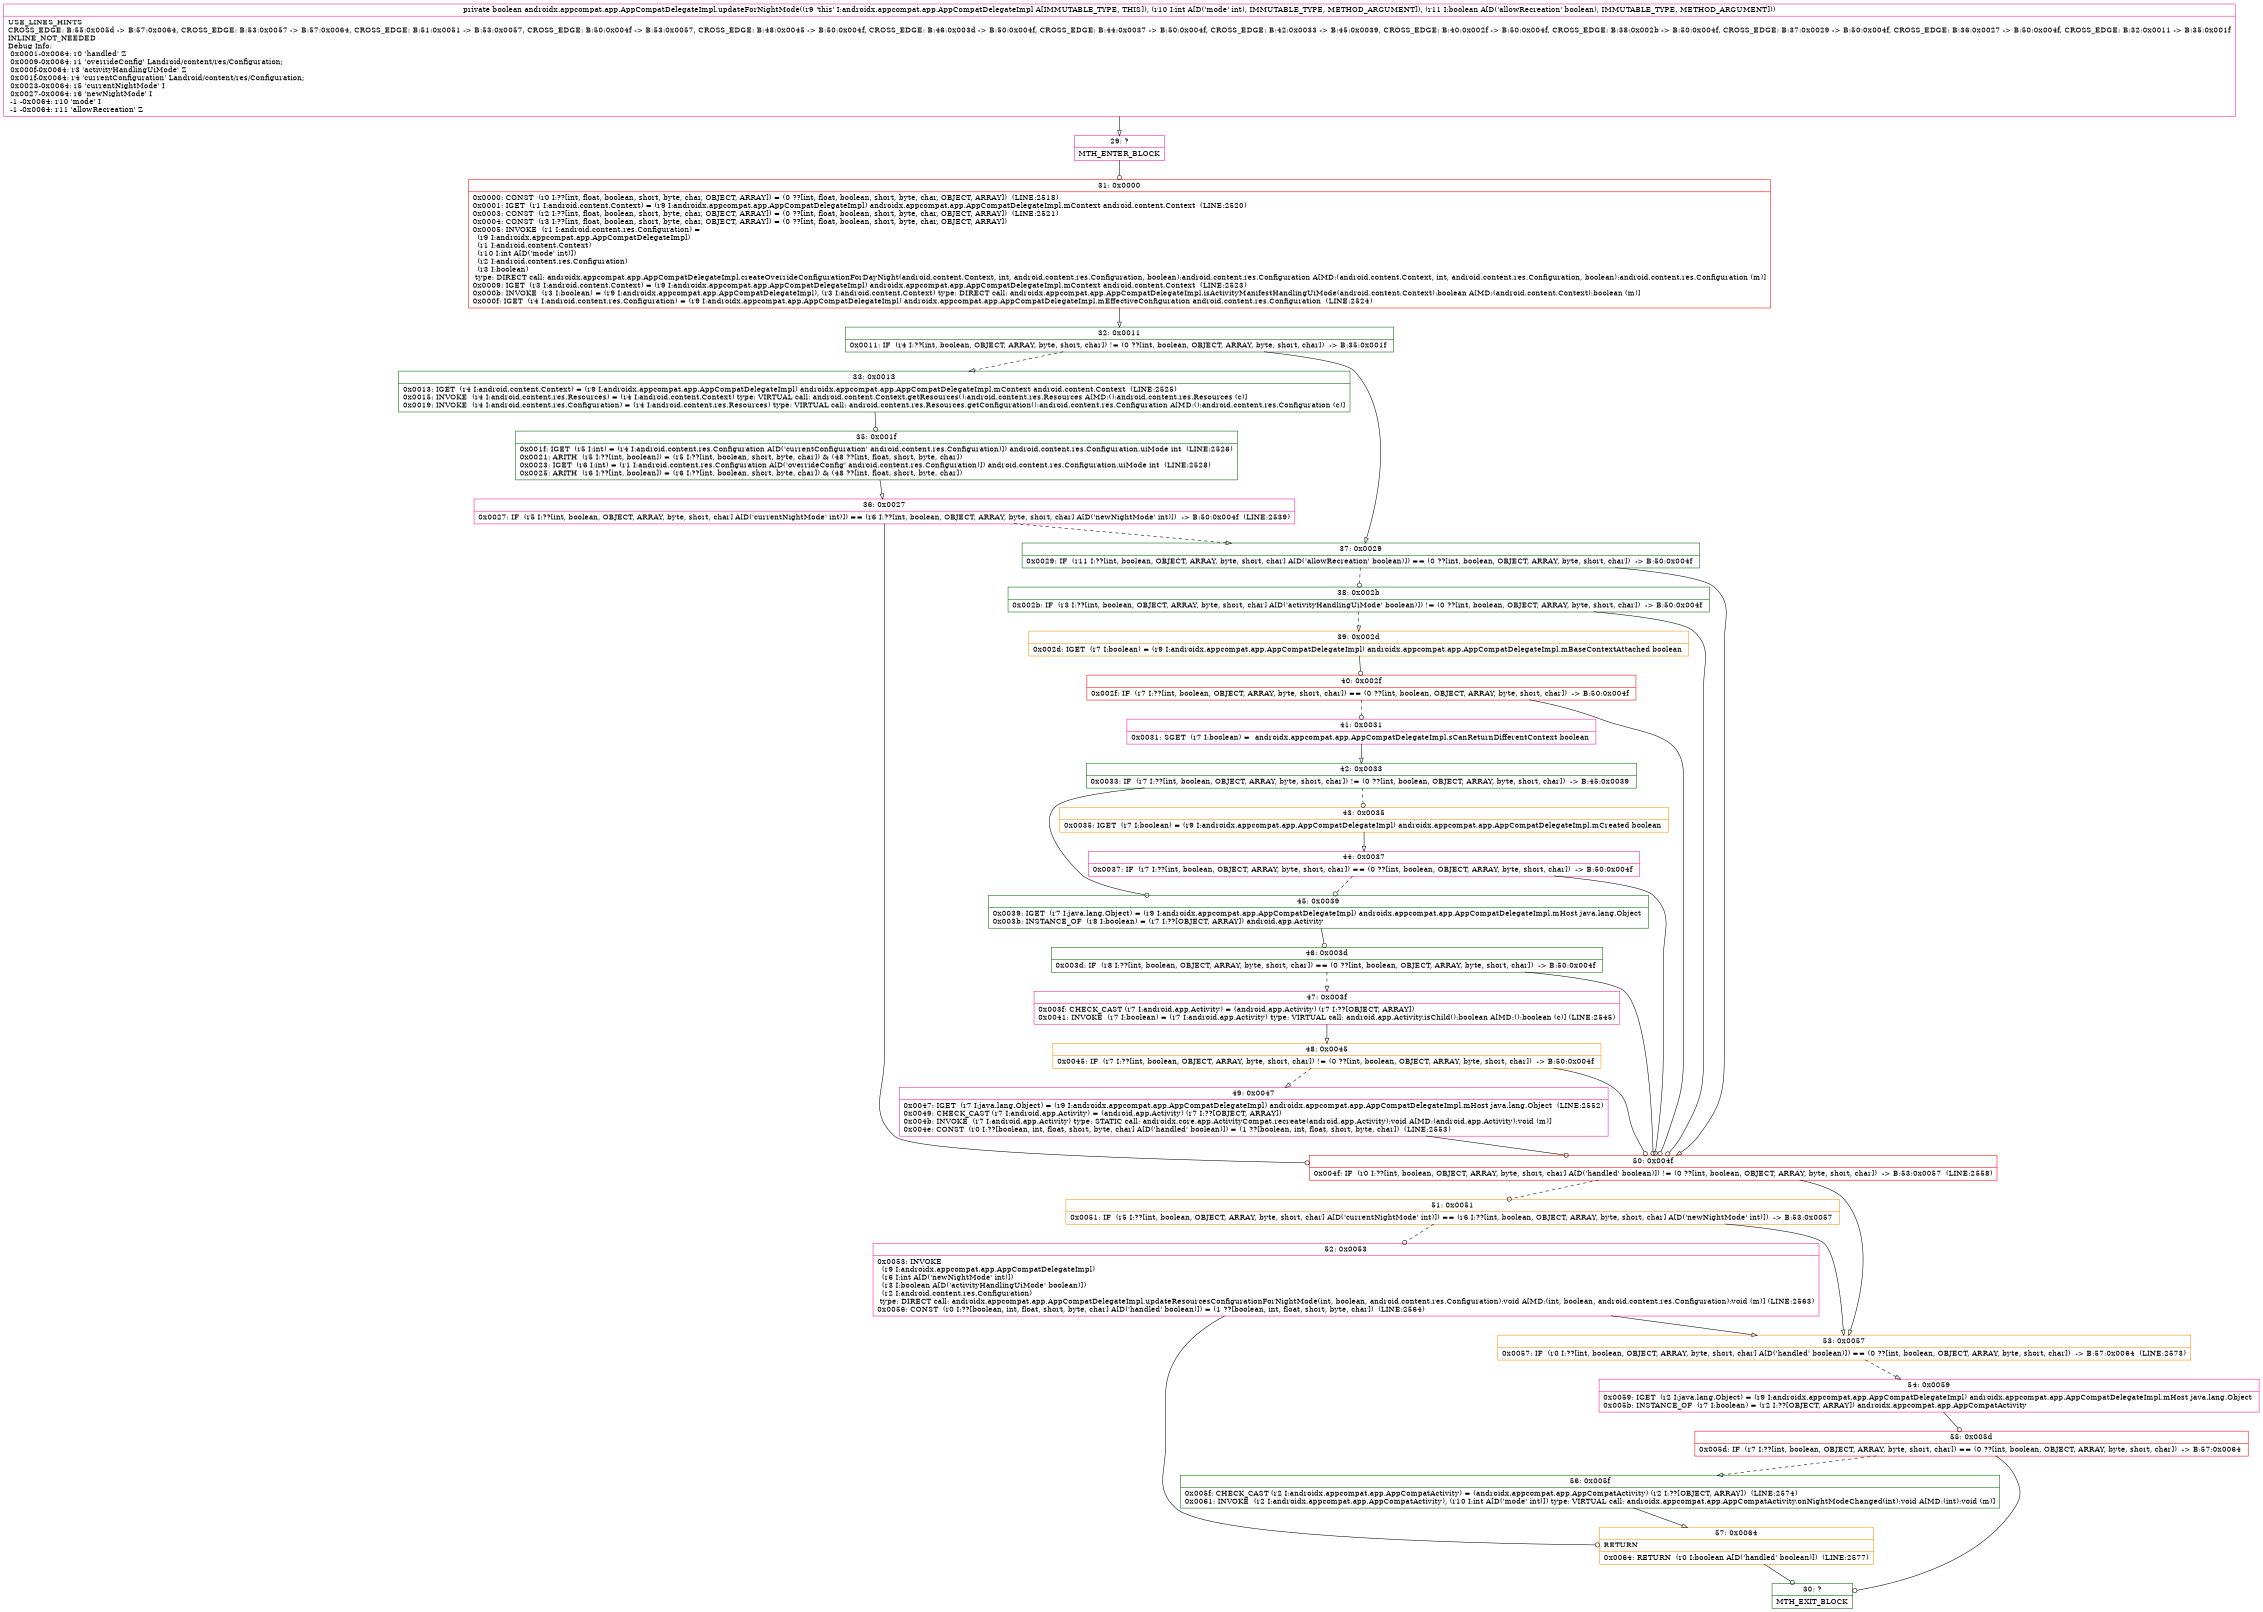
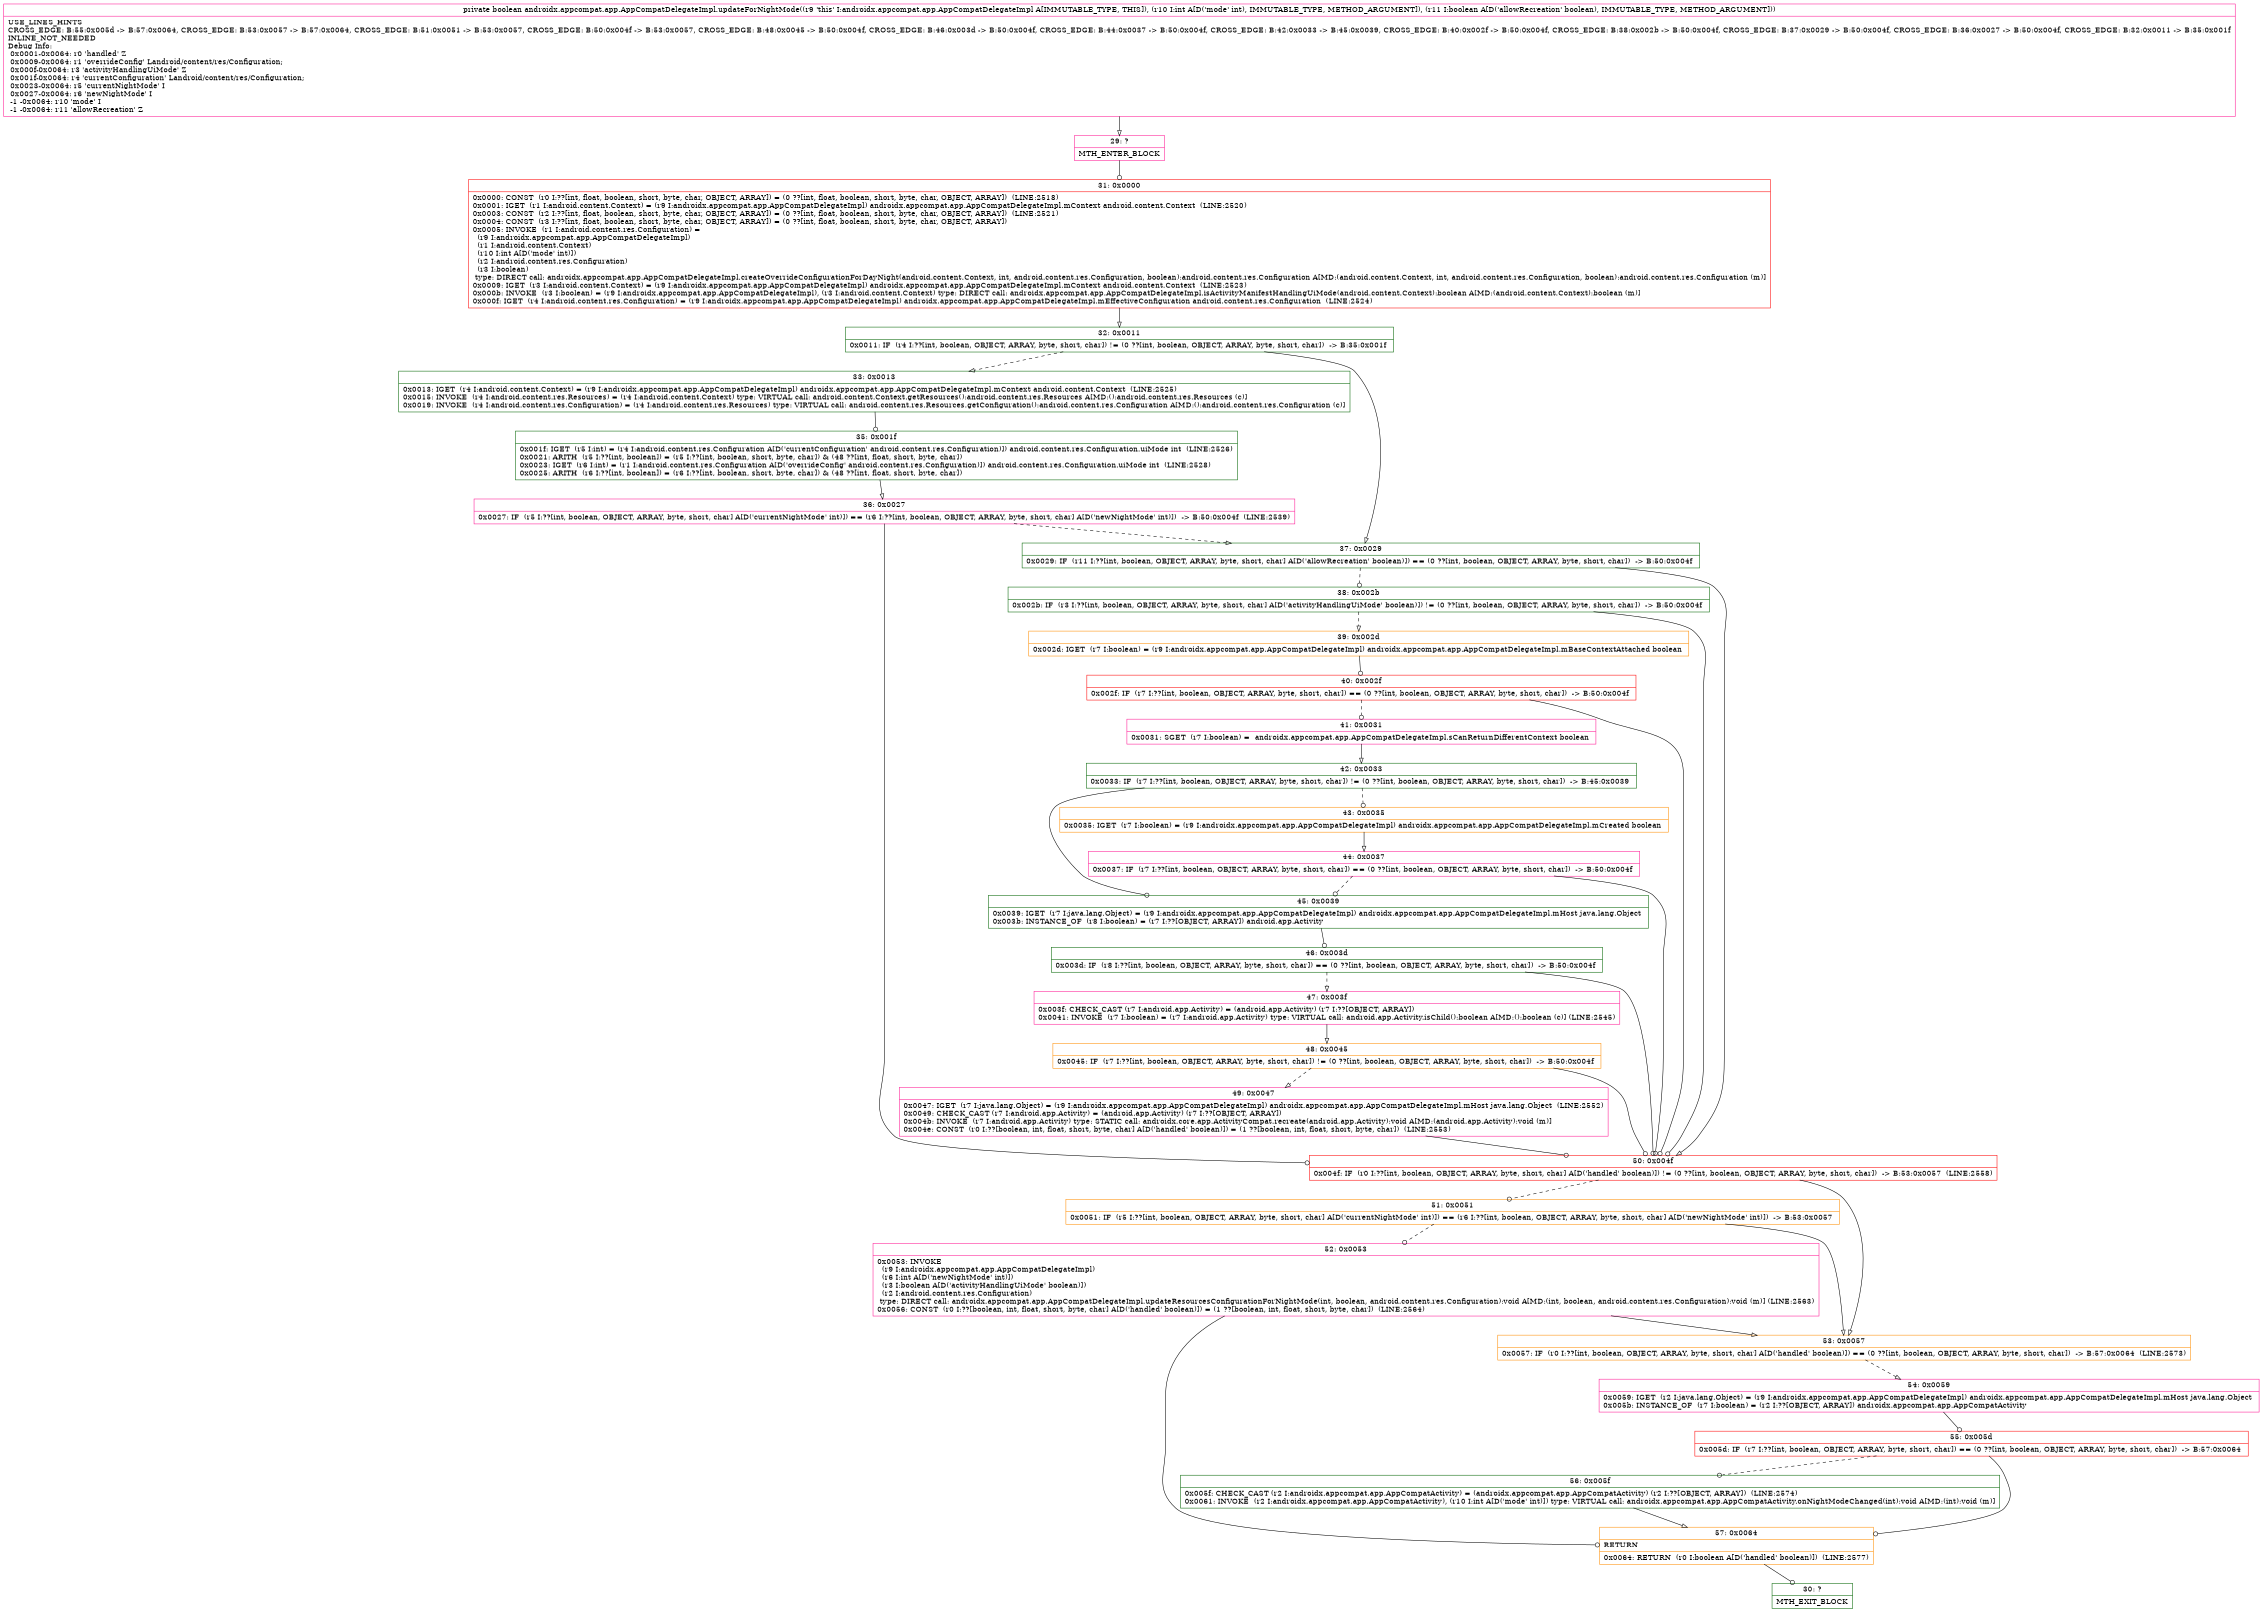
(1800, 1465) -> (1800, 1465)
(1971, 1549) -> (1972, 1520)
